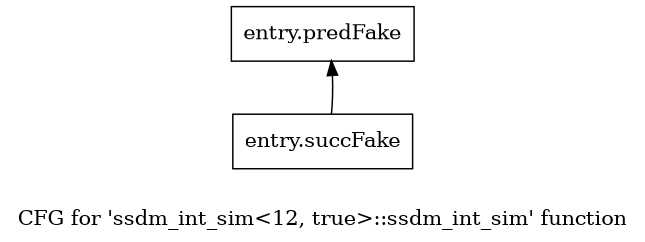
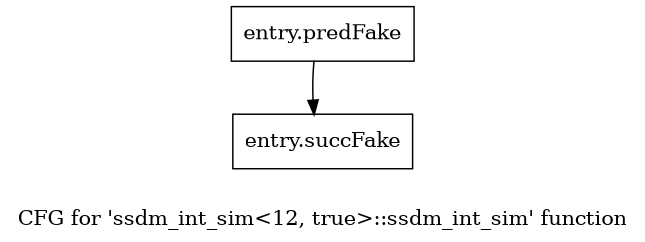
(333, 95) -> (313, 80)
